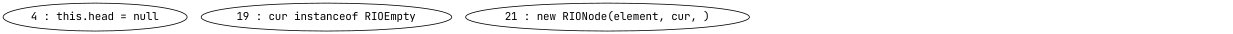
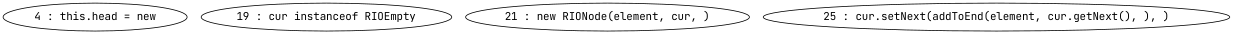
(95, 17) -> (95, 17)
none -> (996, 17)
